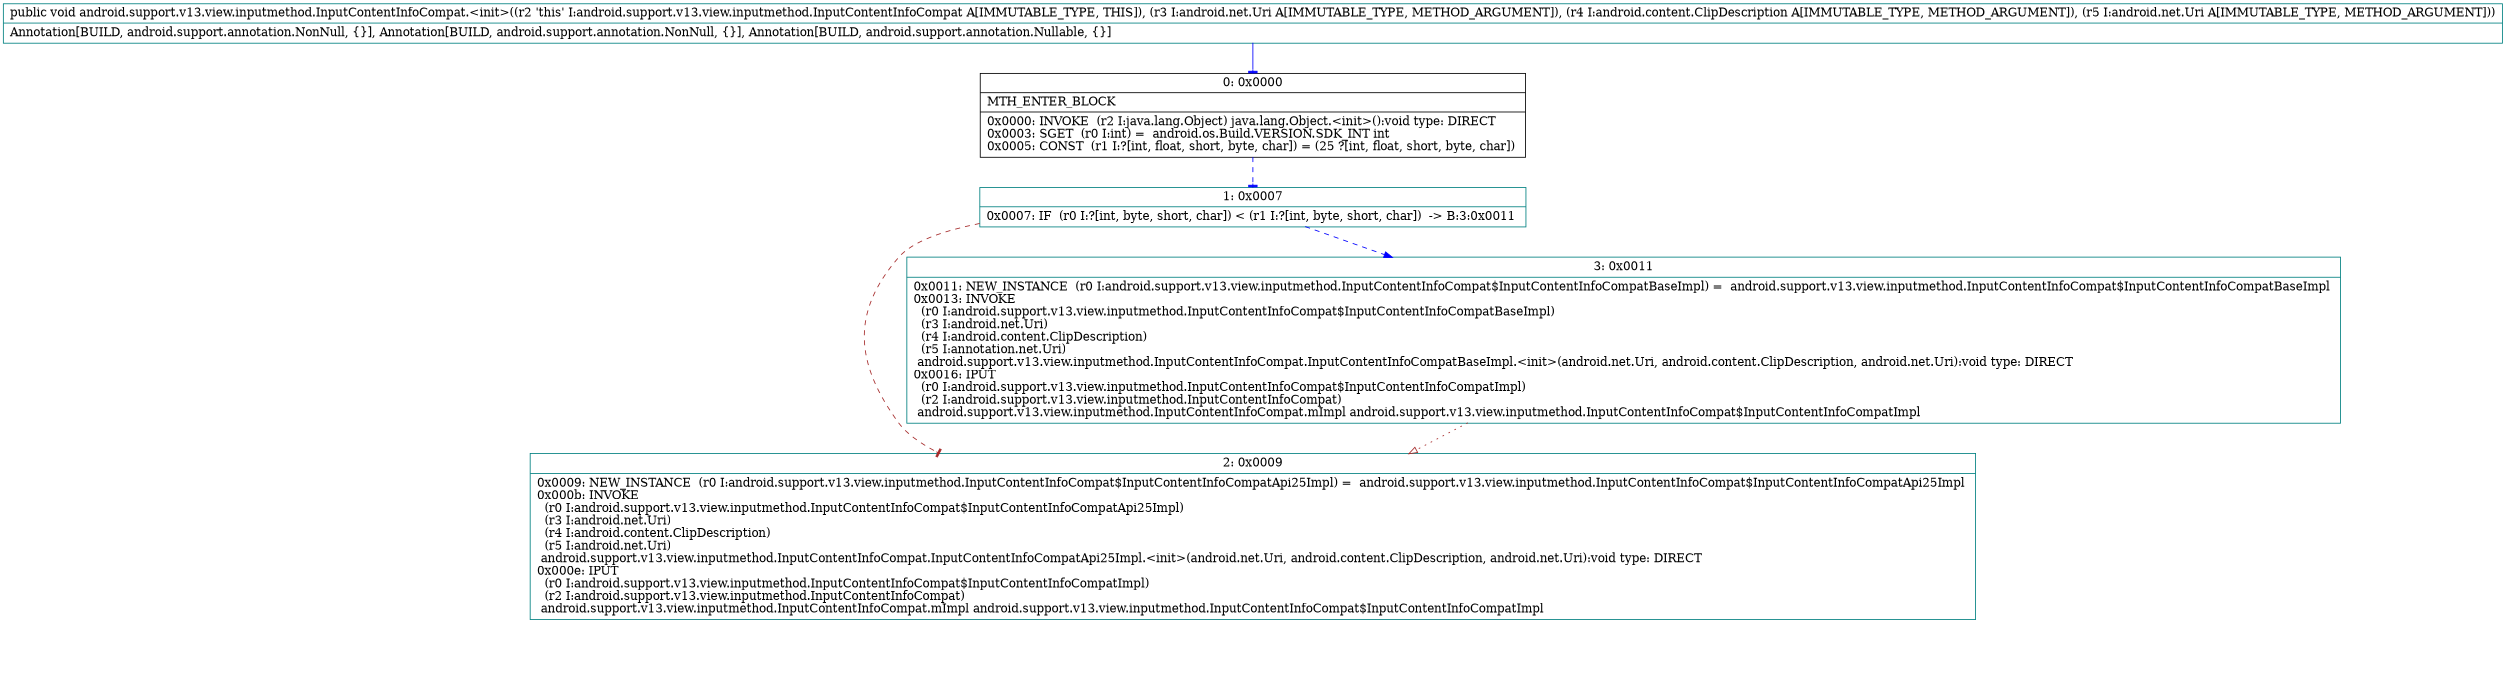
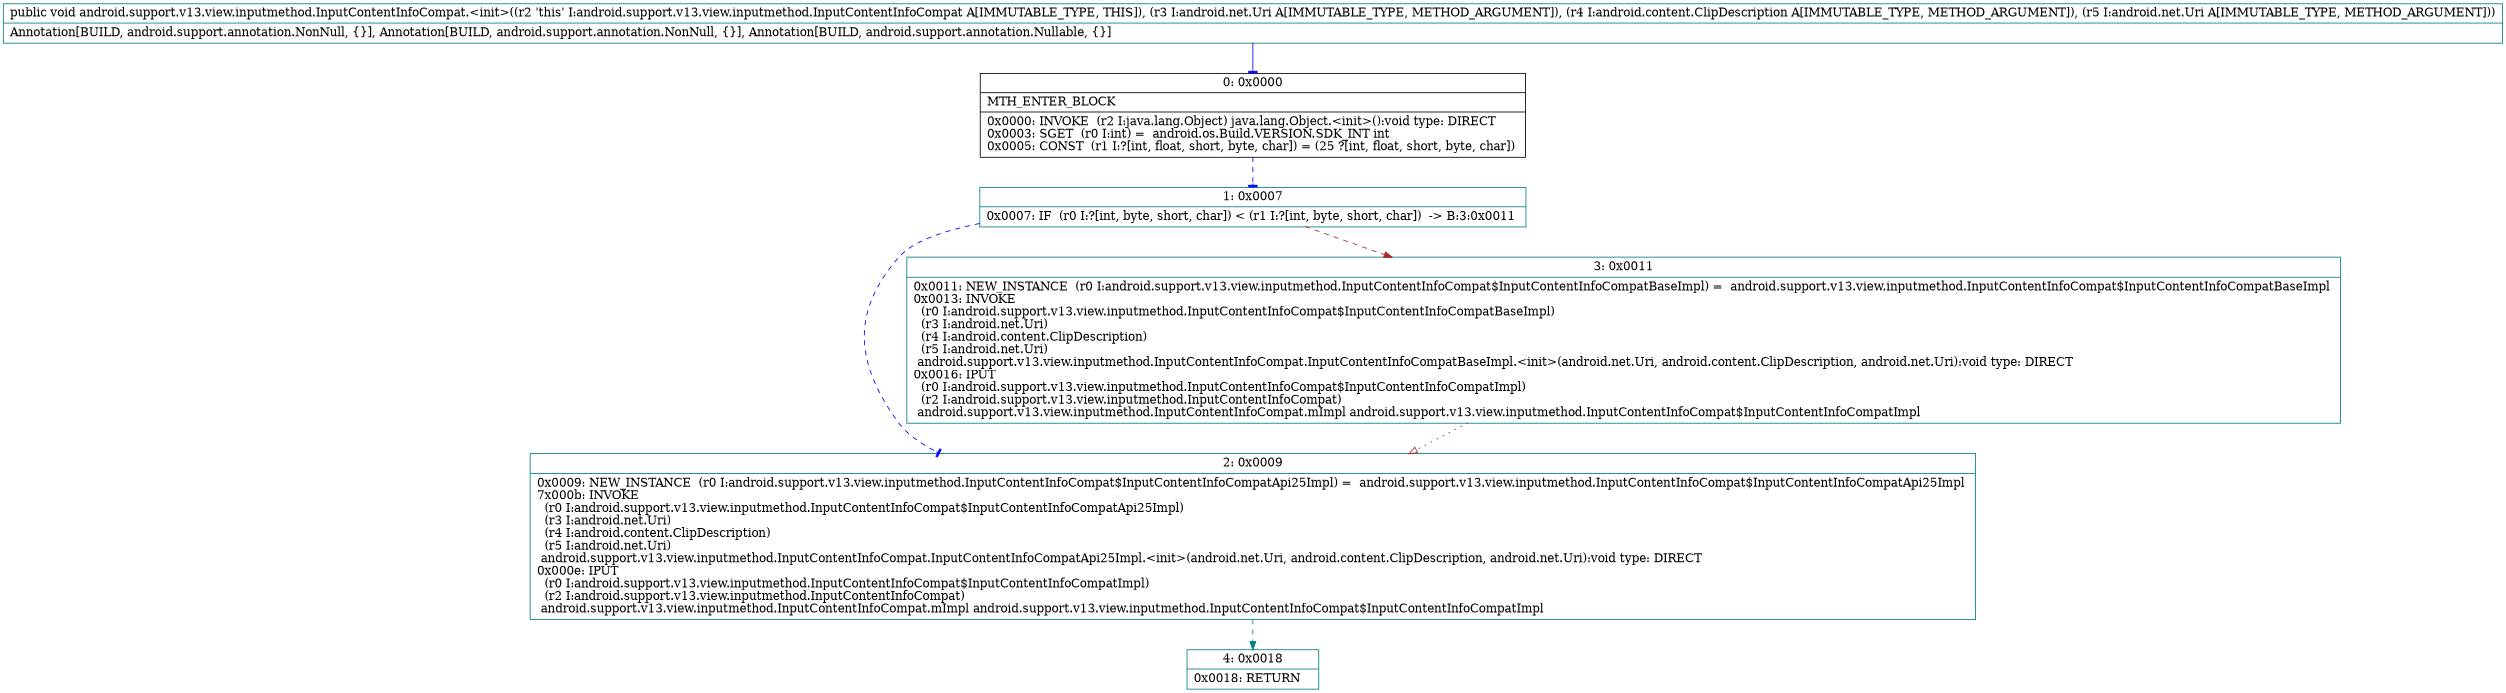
(1345, 241) -> (1345, 241)
(866, 319) -> (866, 319)
(990, 350) -> (981, 350)
(592, 496) -> (592, 496)
none -> (1253, 669)
